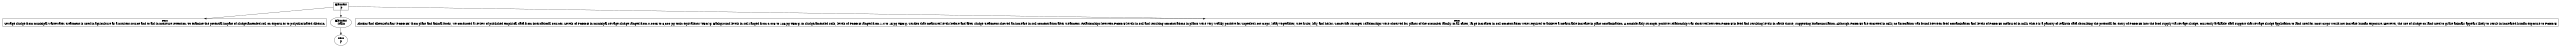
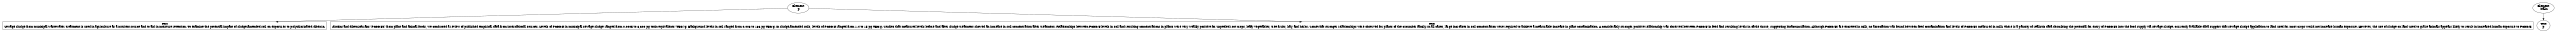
(341, 6) -> (798, 8)
(341, 13) -> none
